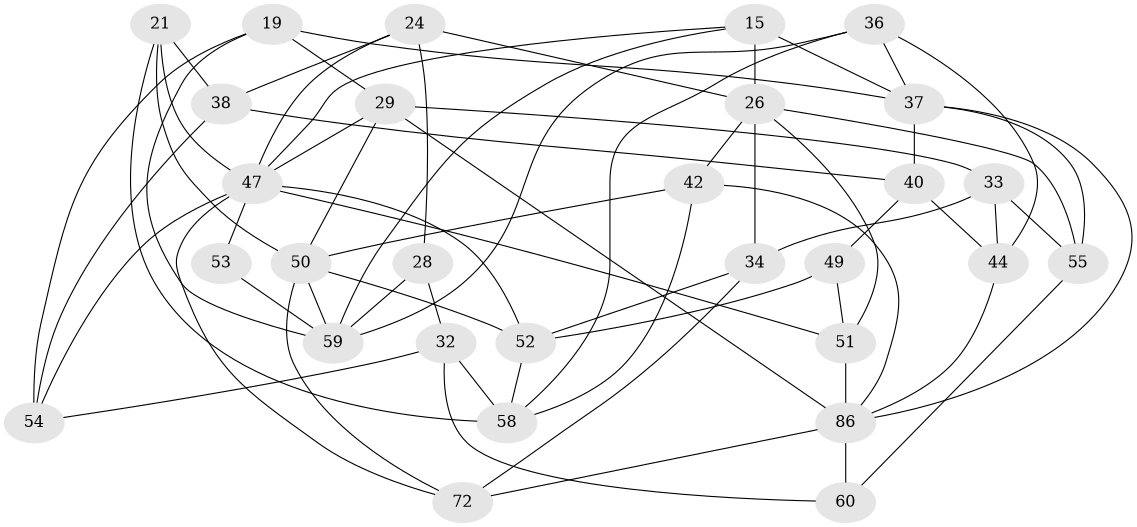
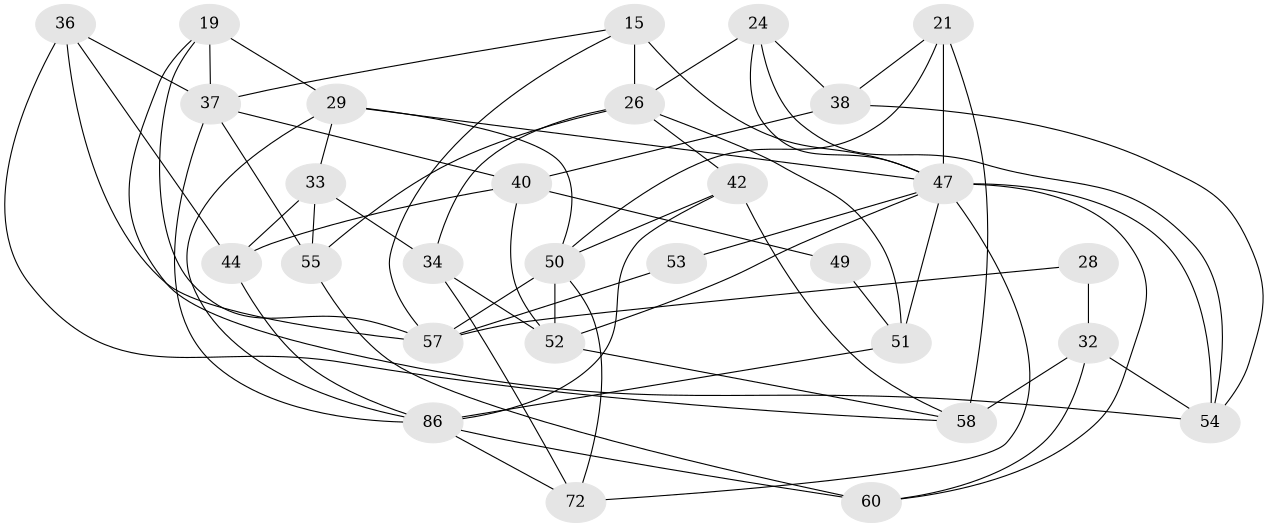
(427, 143) -> (1039, 177)
(679, 315) -> (512, 268)
(333, 343) -> (433, 343)
none -> (1131, 356)
